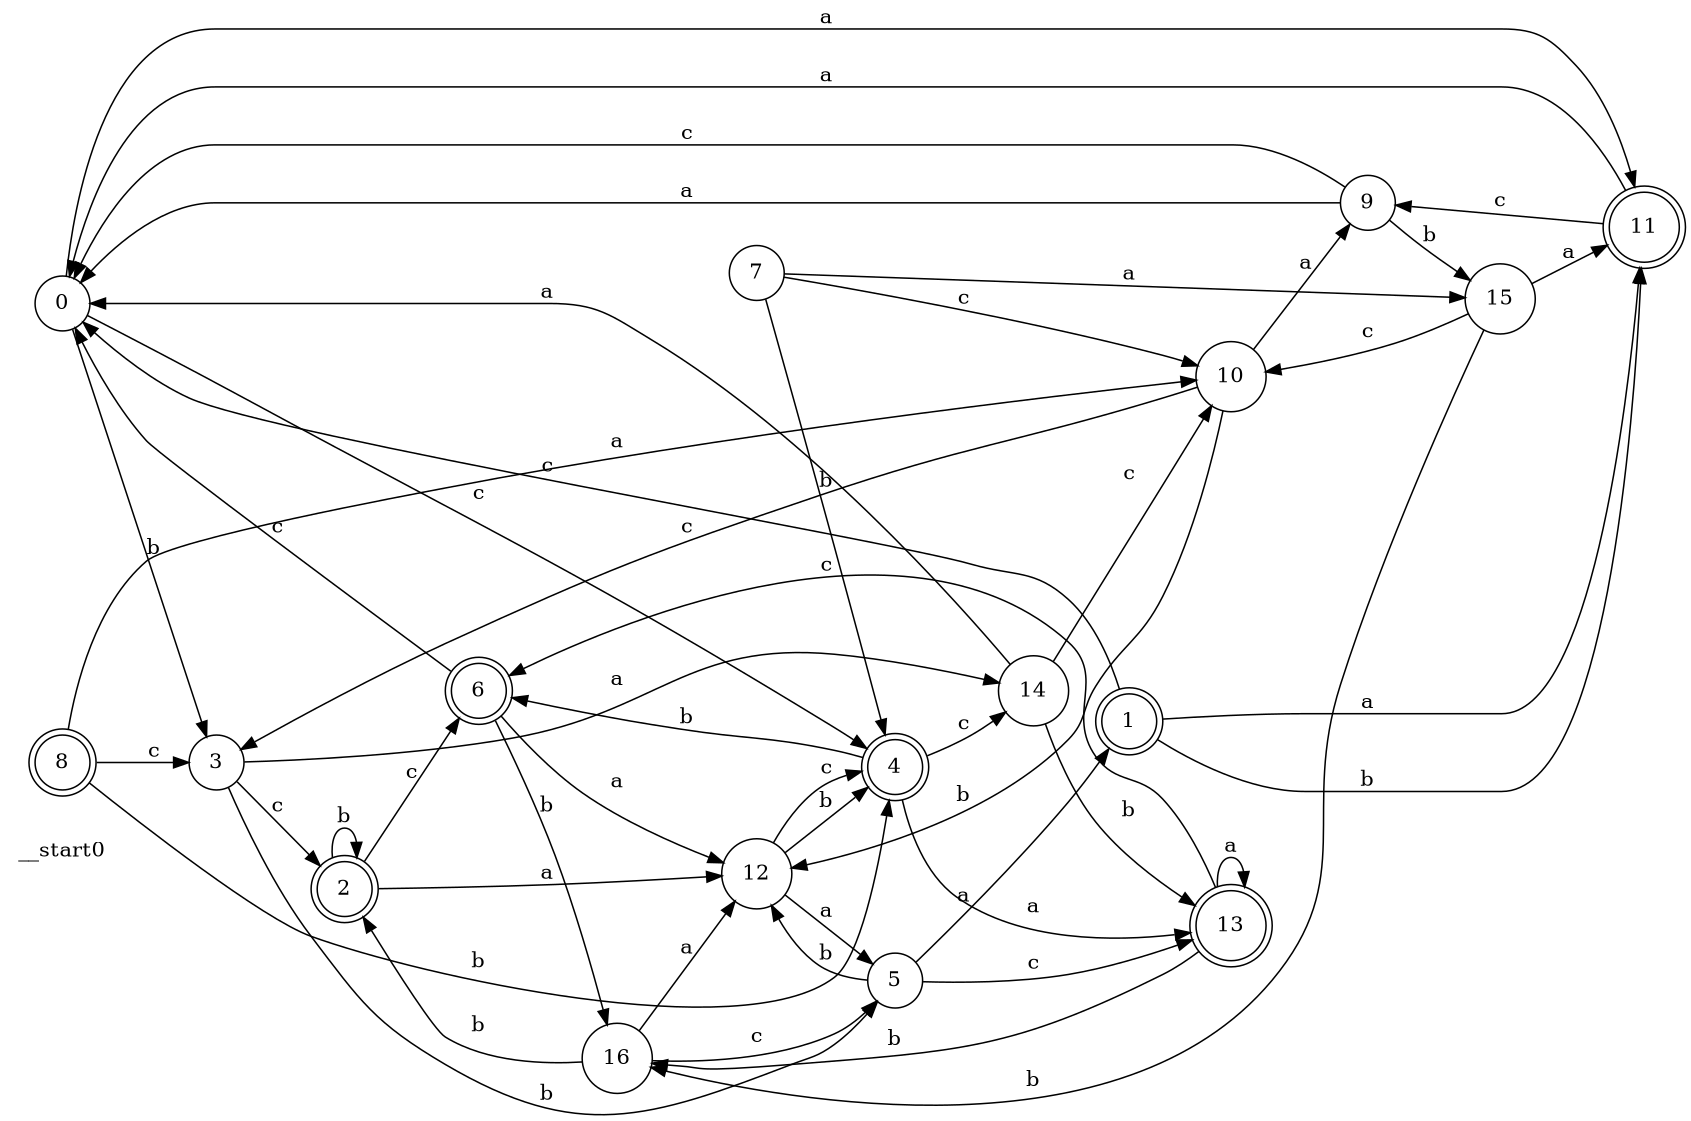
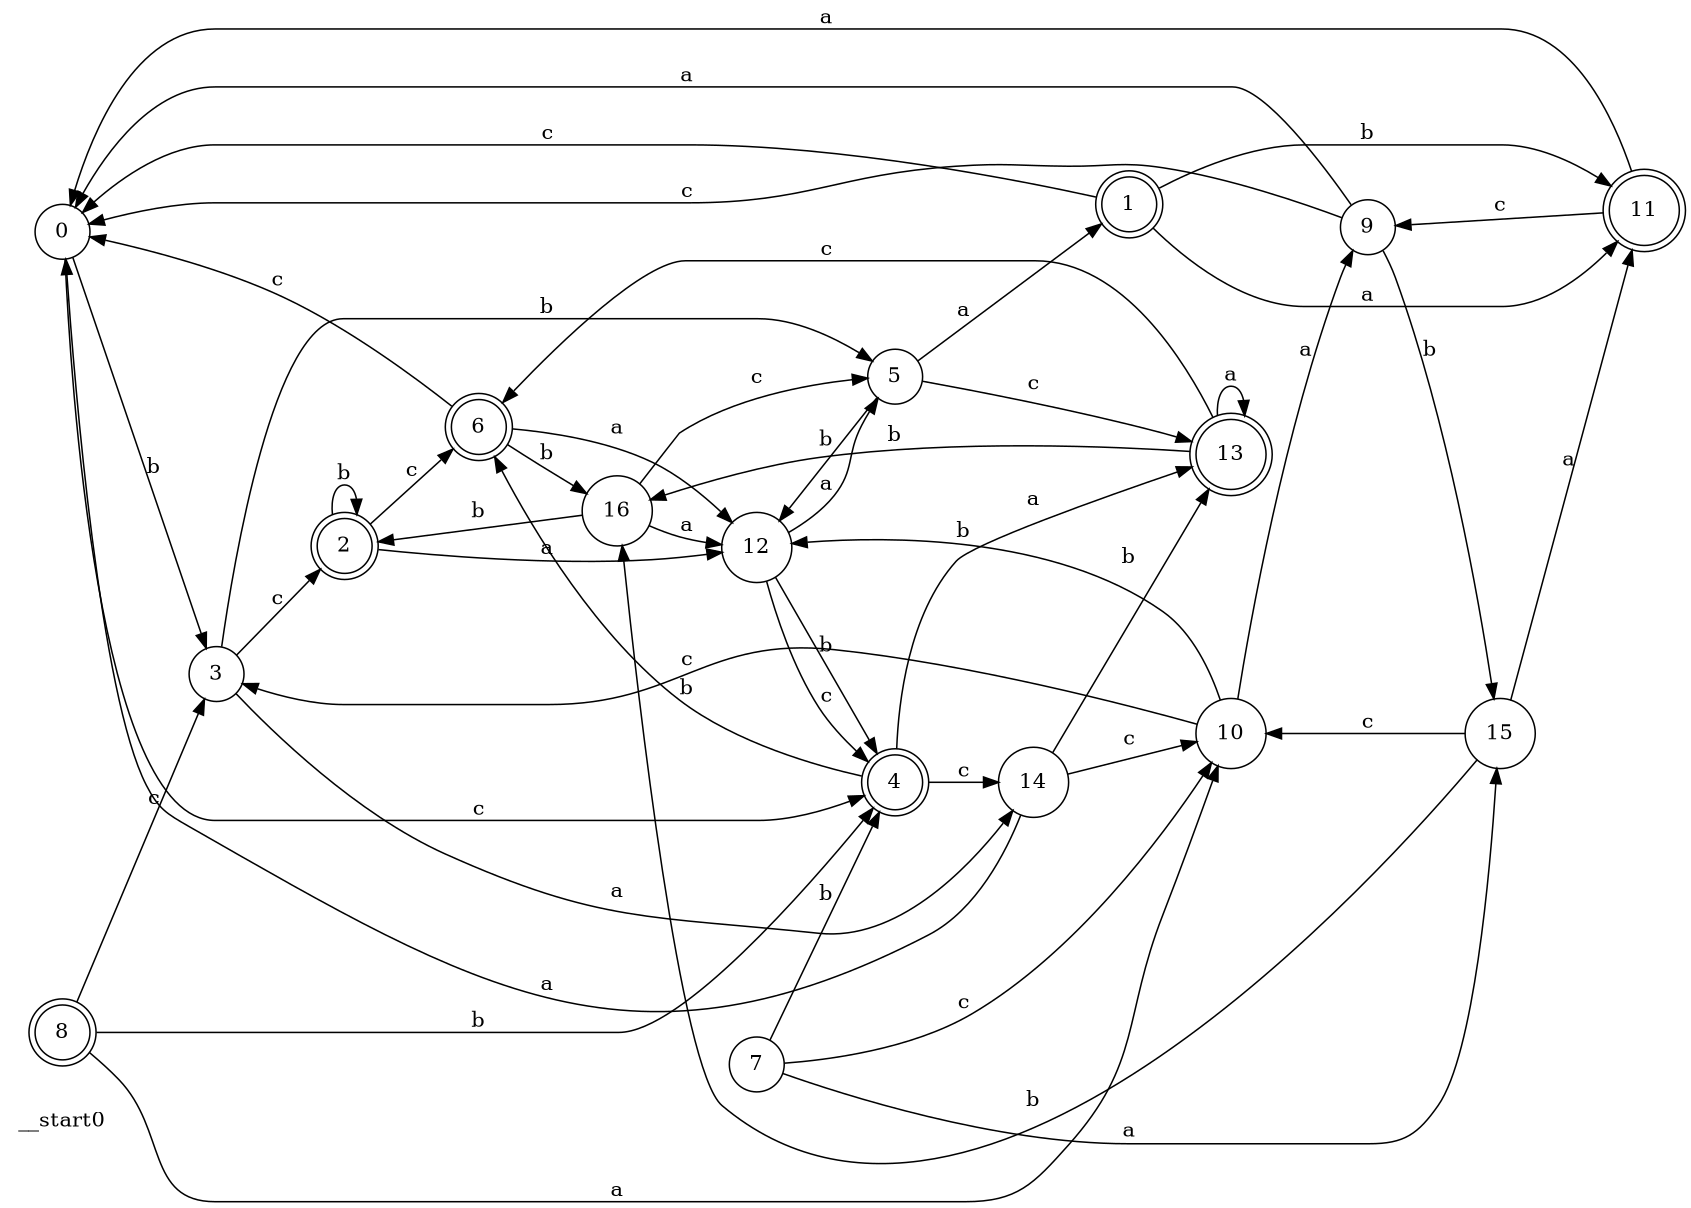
(805, 29) -> none
